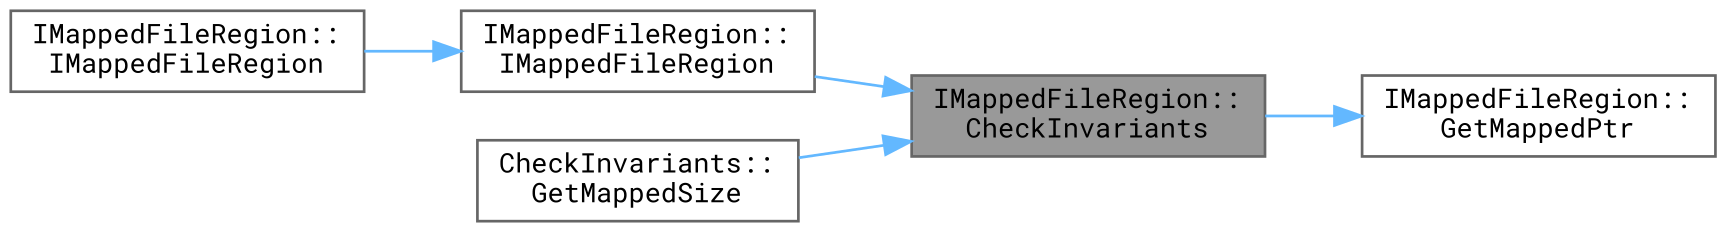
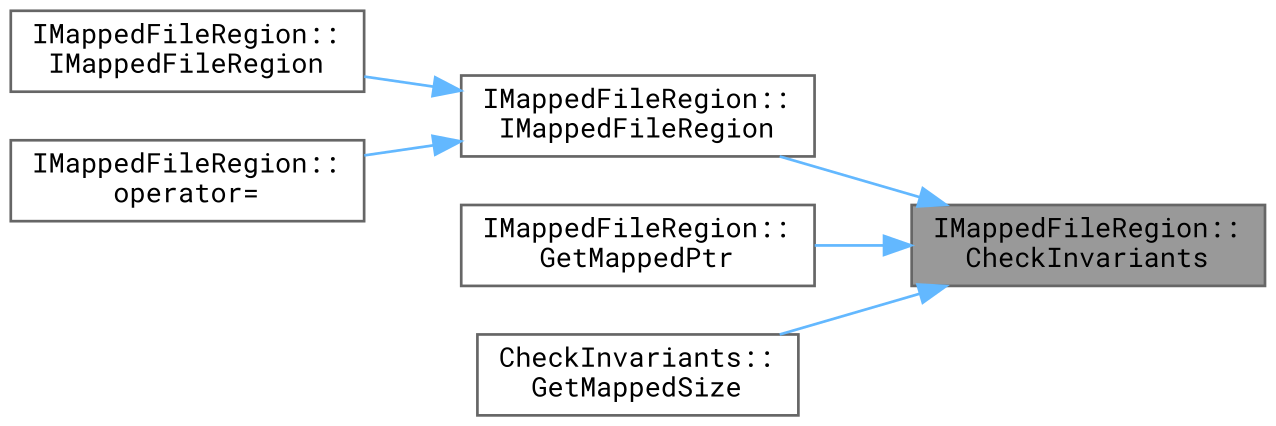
(1300, 116) -> (849, 245)
none -> (187, 181)
